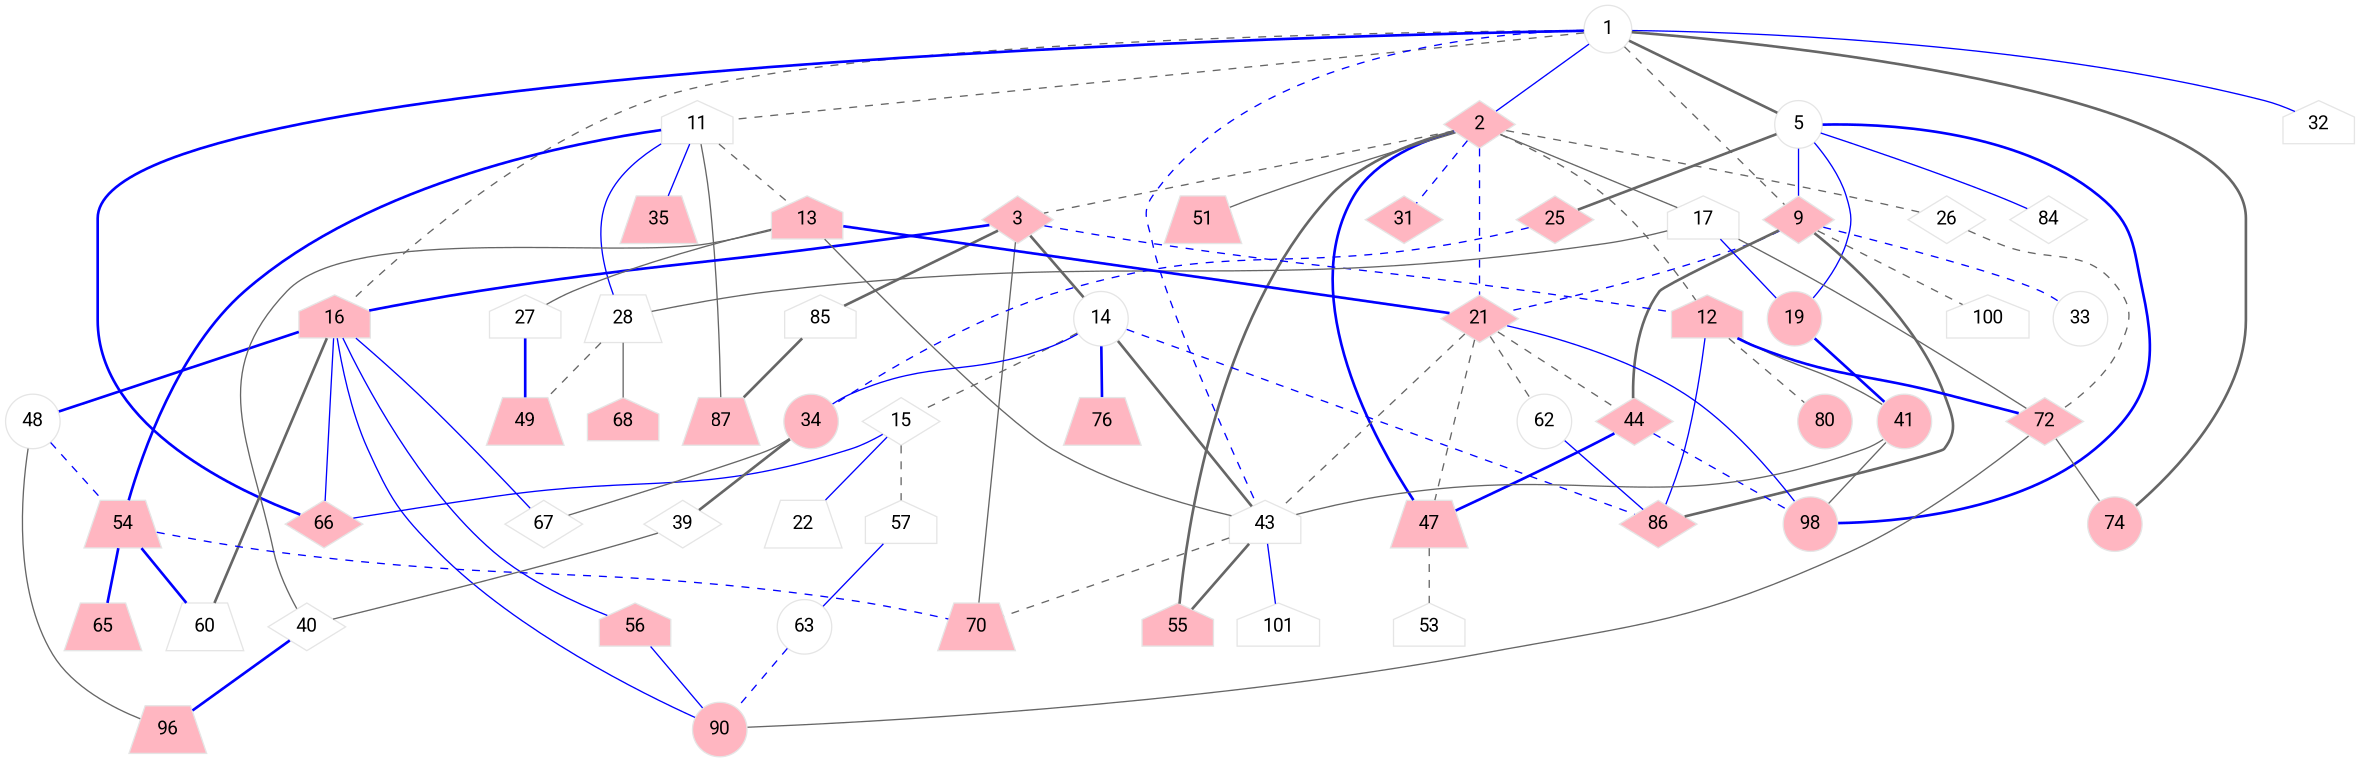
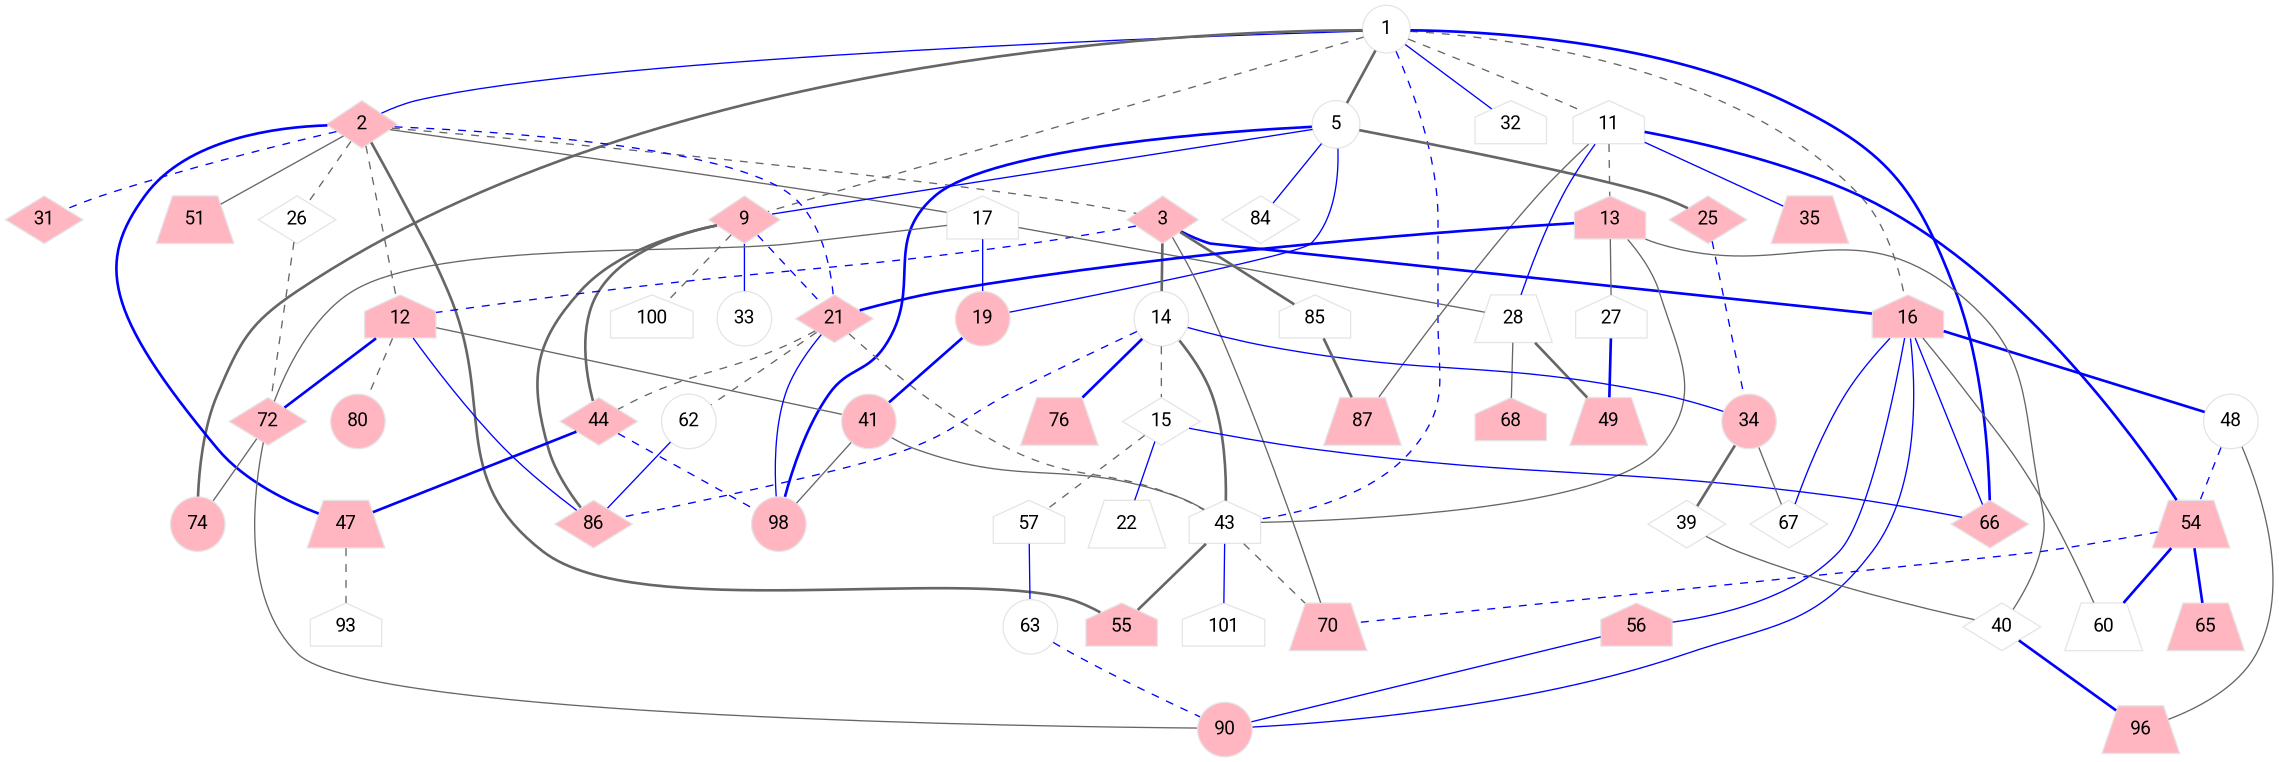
(1943, 259) -> (744, 266)
(574, 370) -> (1560, 369)
(1455, 420) -> none
(271, 471) -> (2019, 463)
(1429, 627) -> (346, 627)
